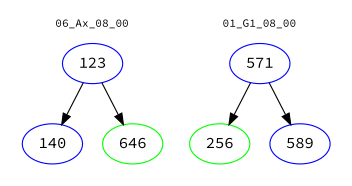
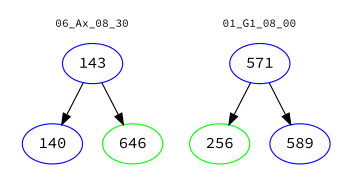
(93, 24) -> (93, 24)
(93, 64) -> (93, 64)
